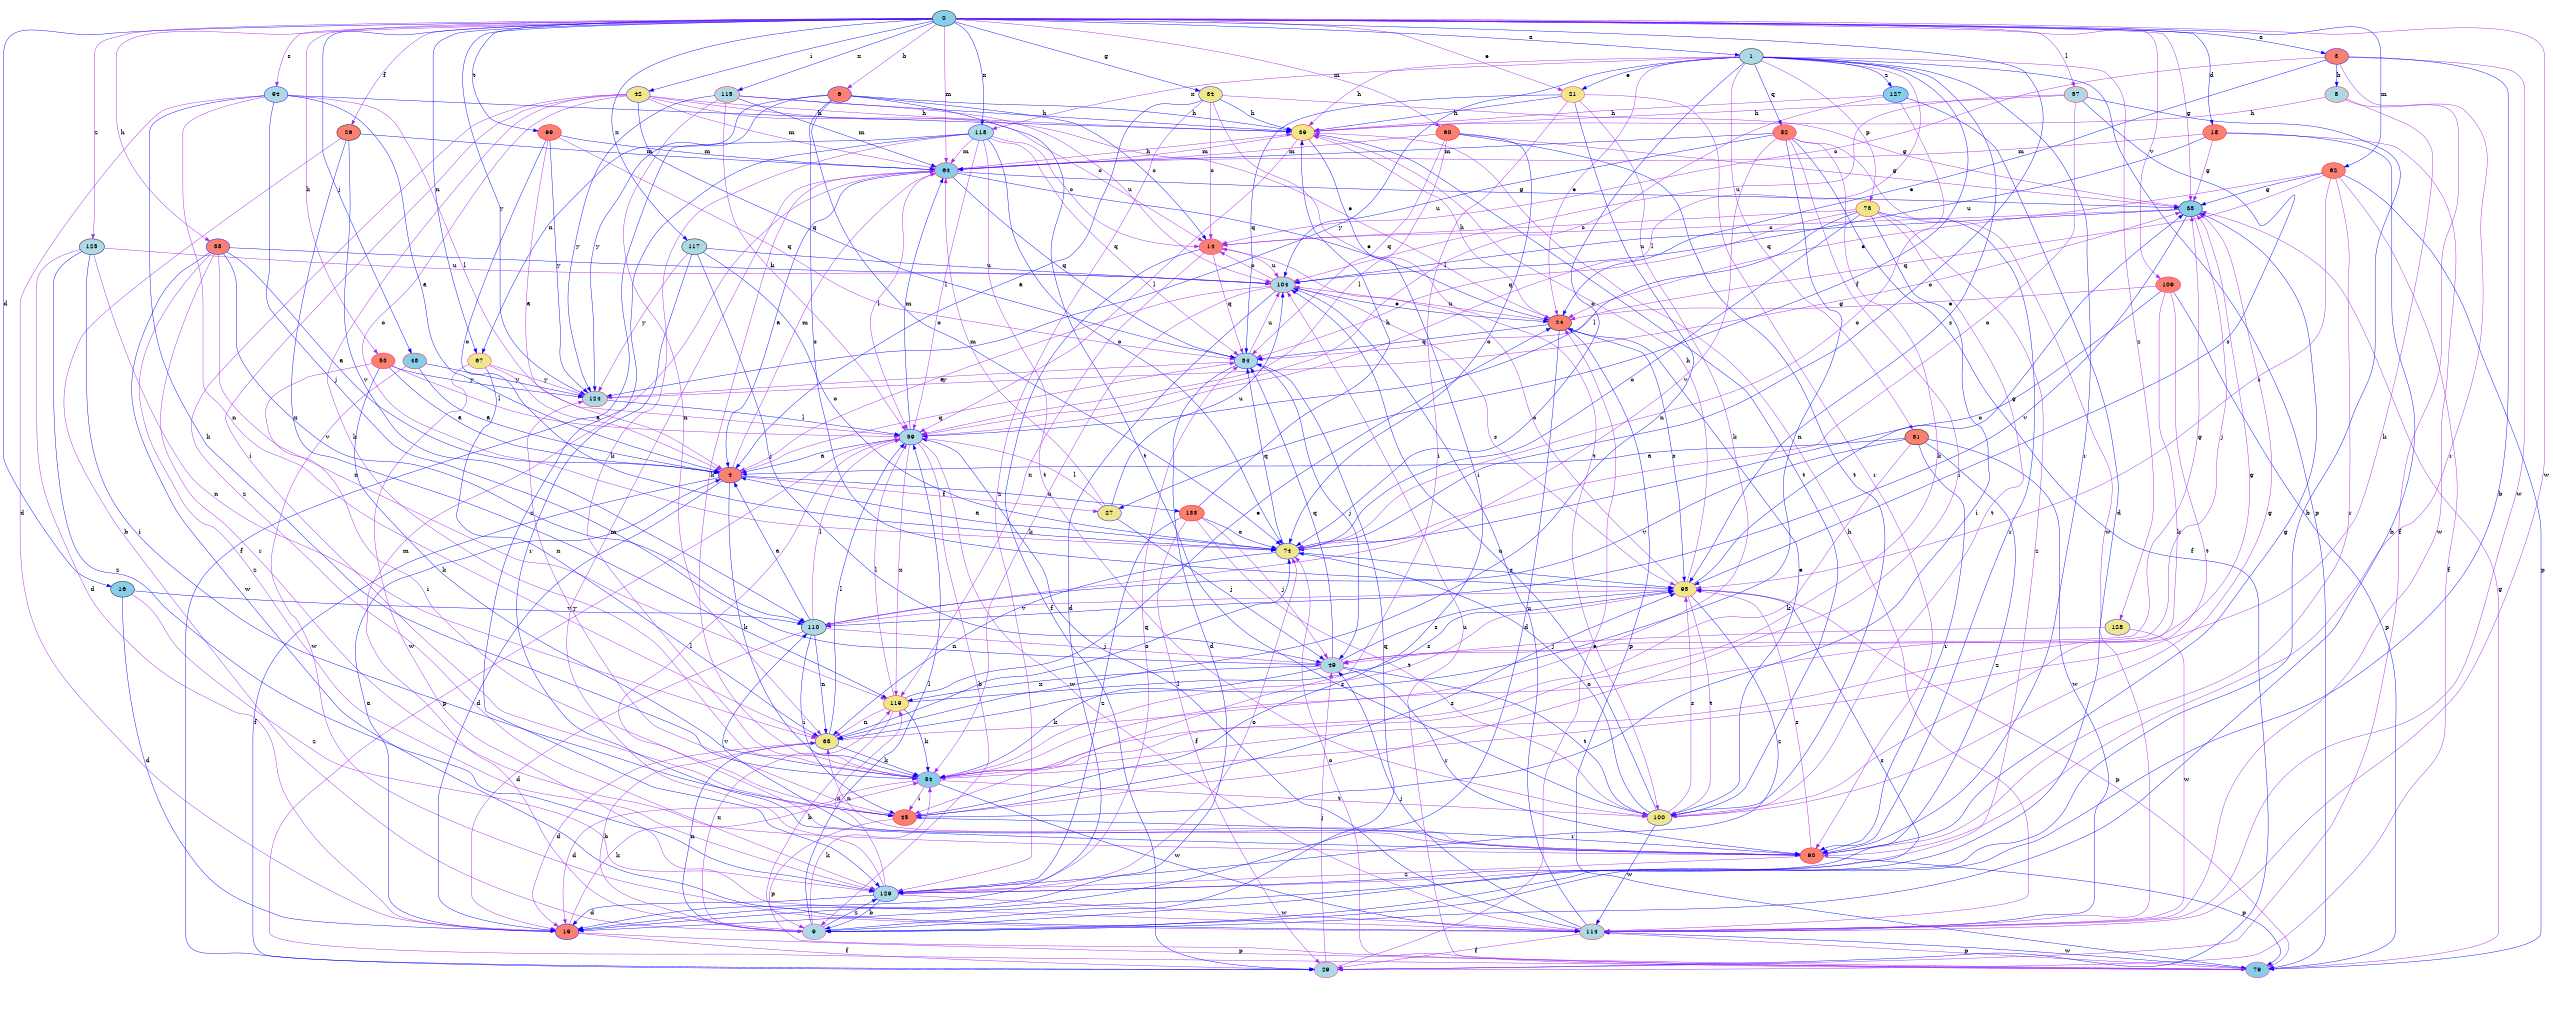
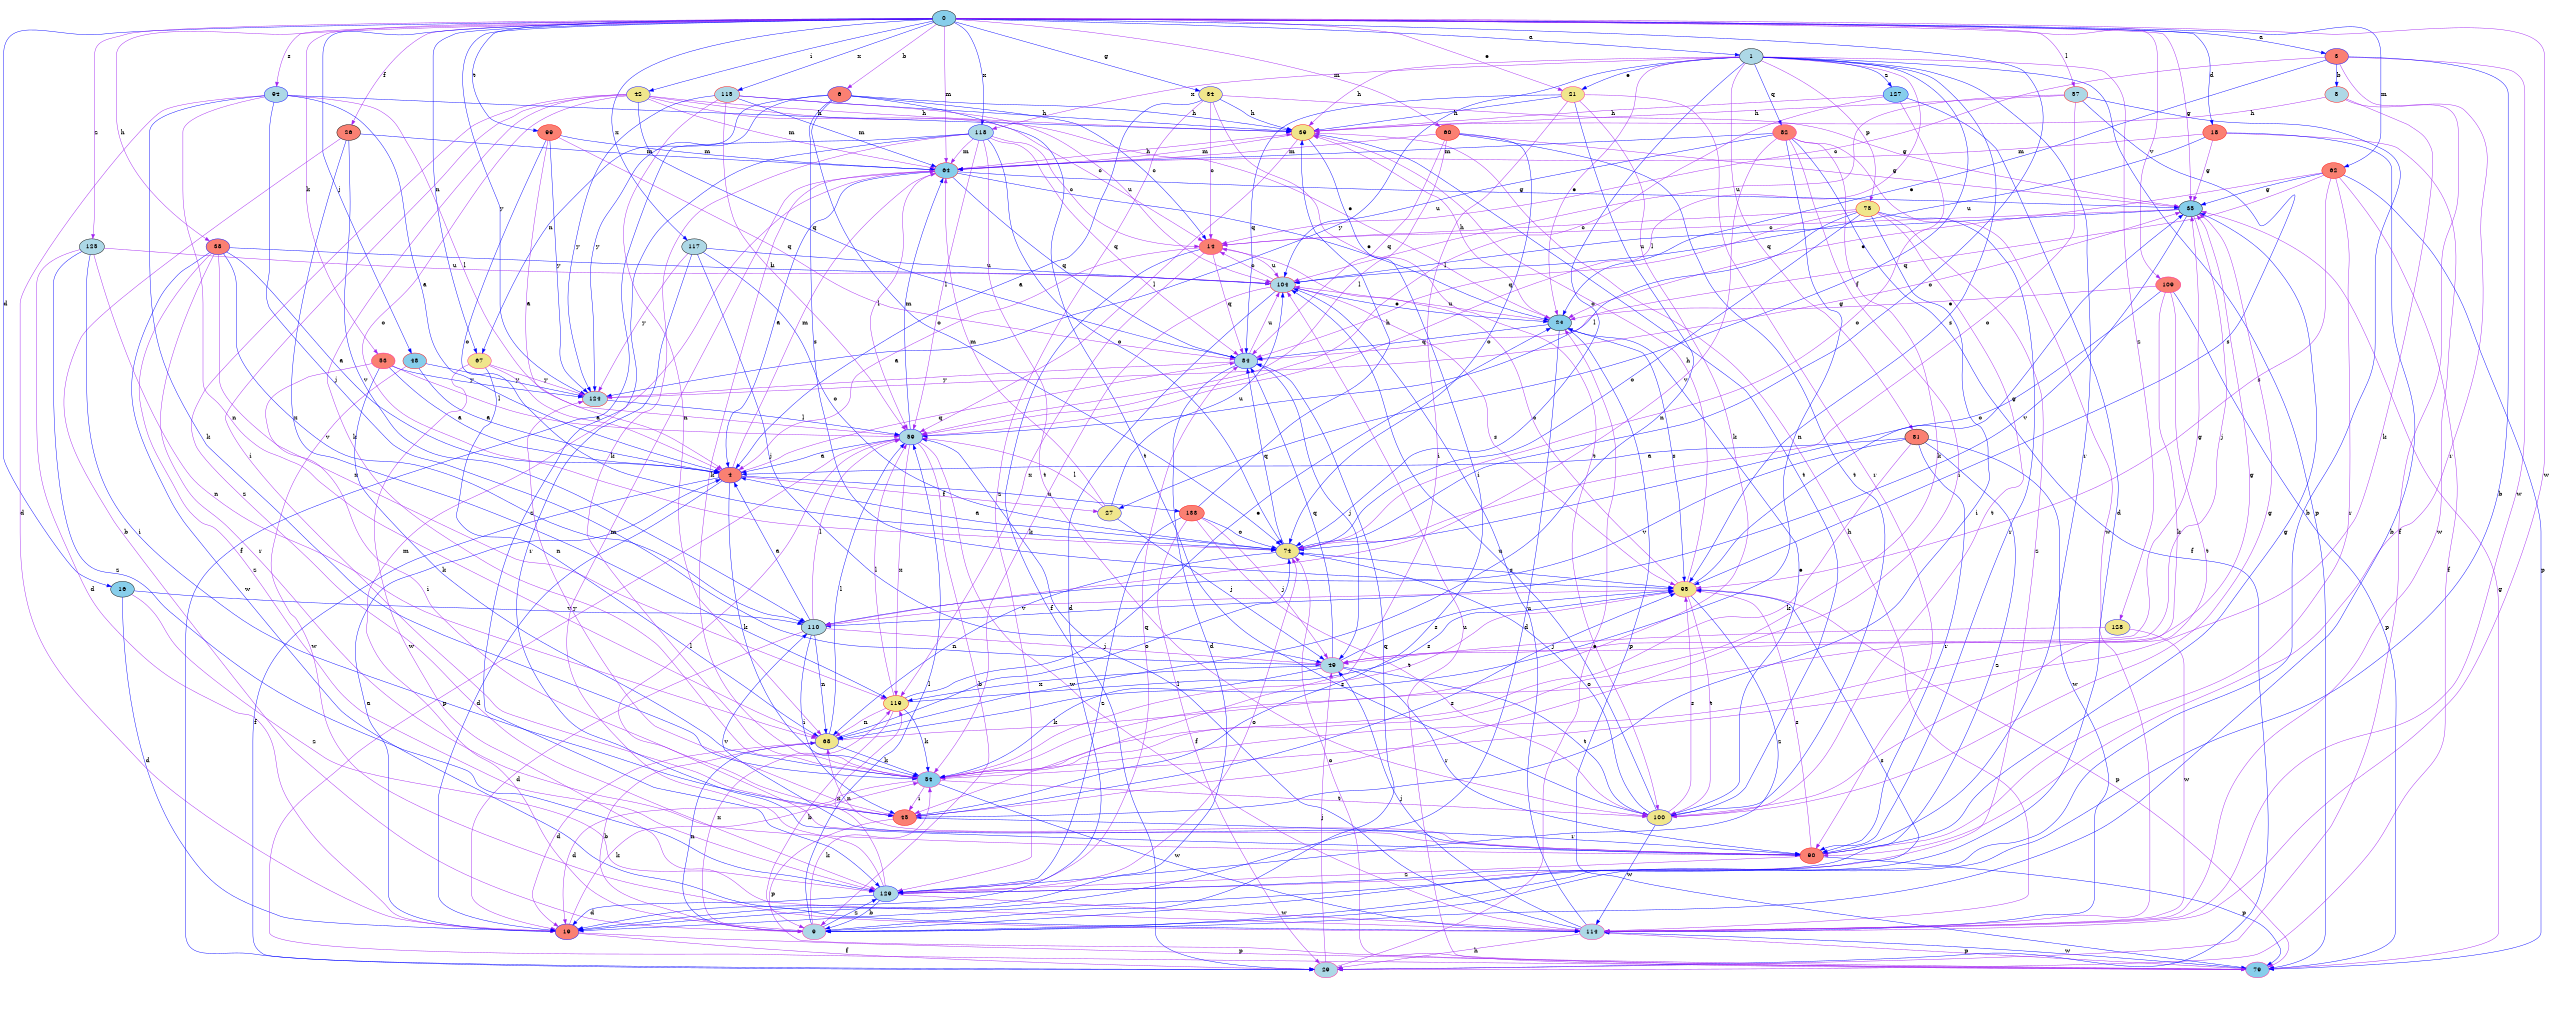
(1560, 323) -> (1560, 323)
(1000, 356) -> (950, 325)
(1592, 932) -> (1592, 932)
(1476, 951) -> (1476, 951)
